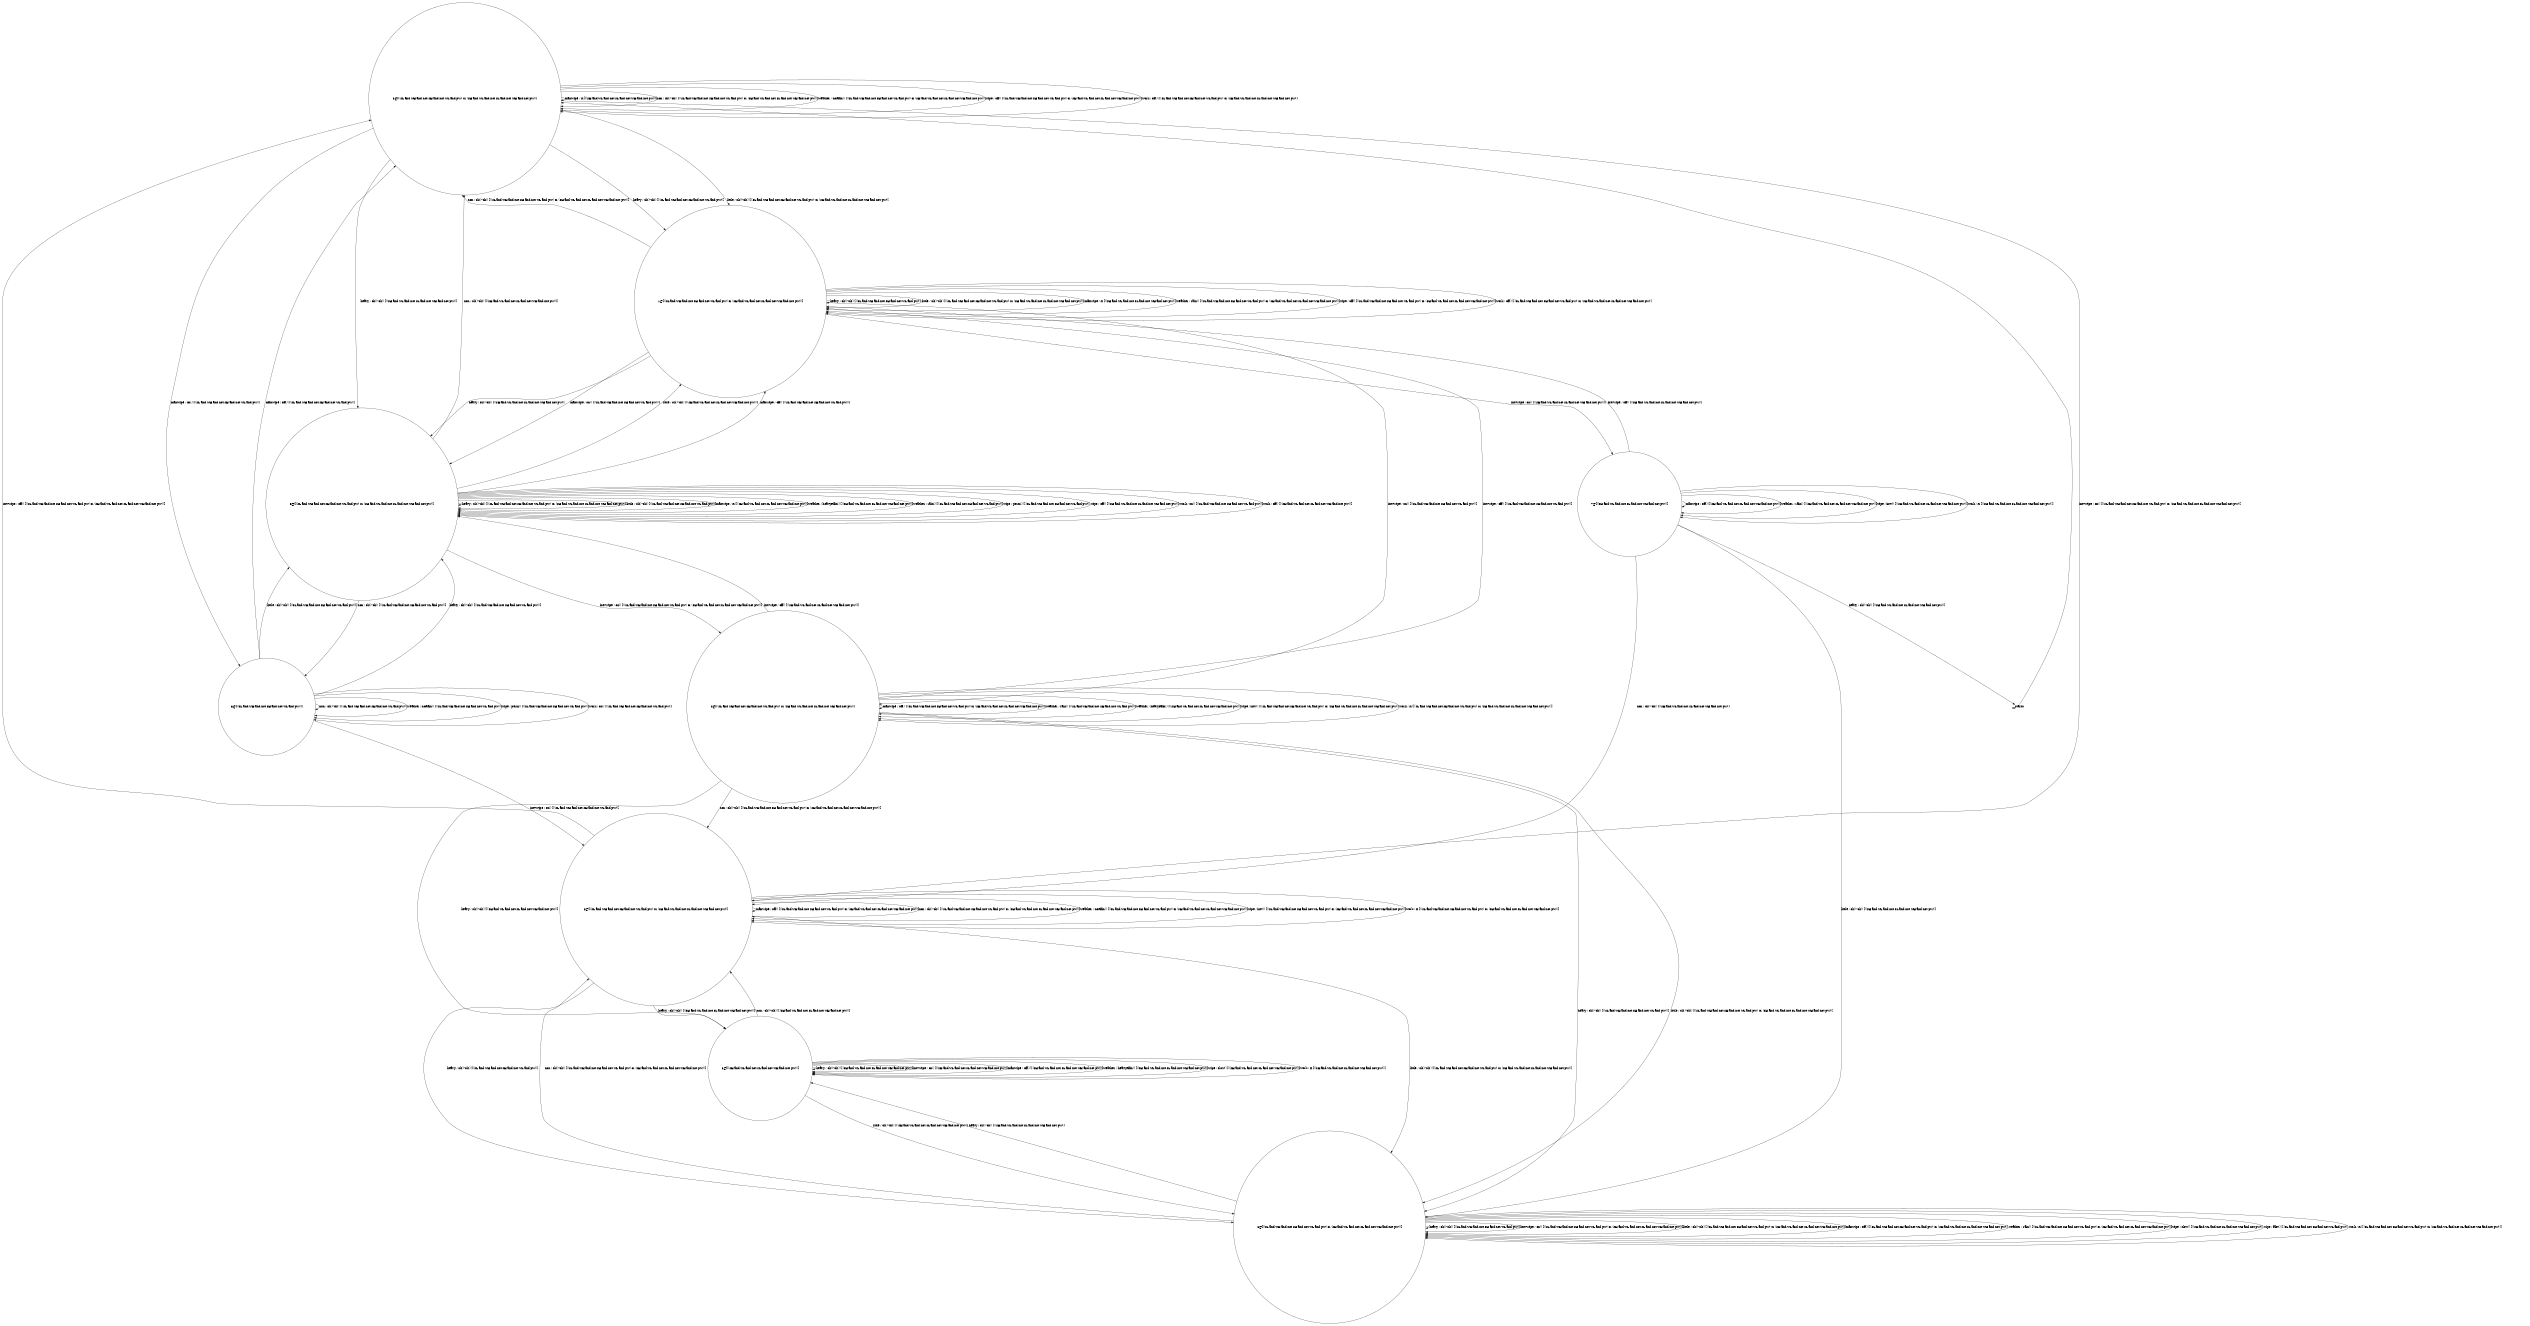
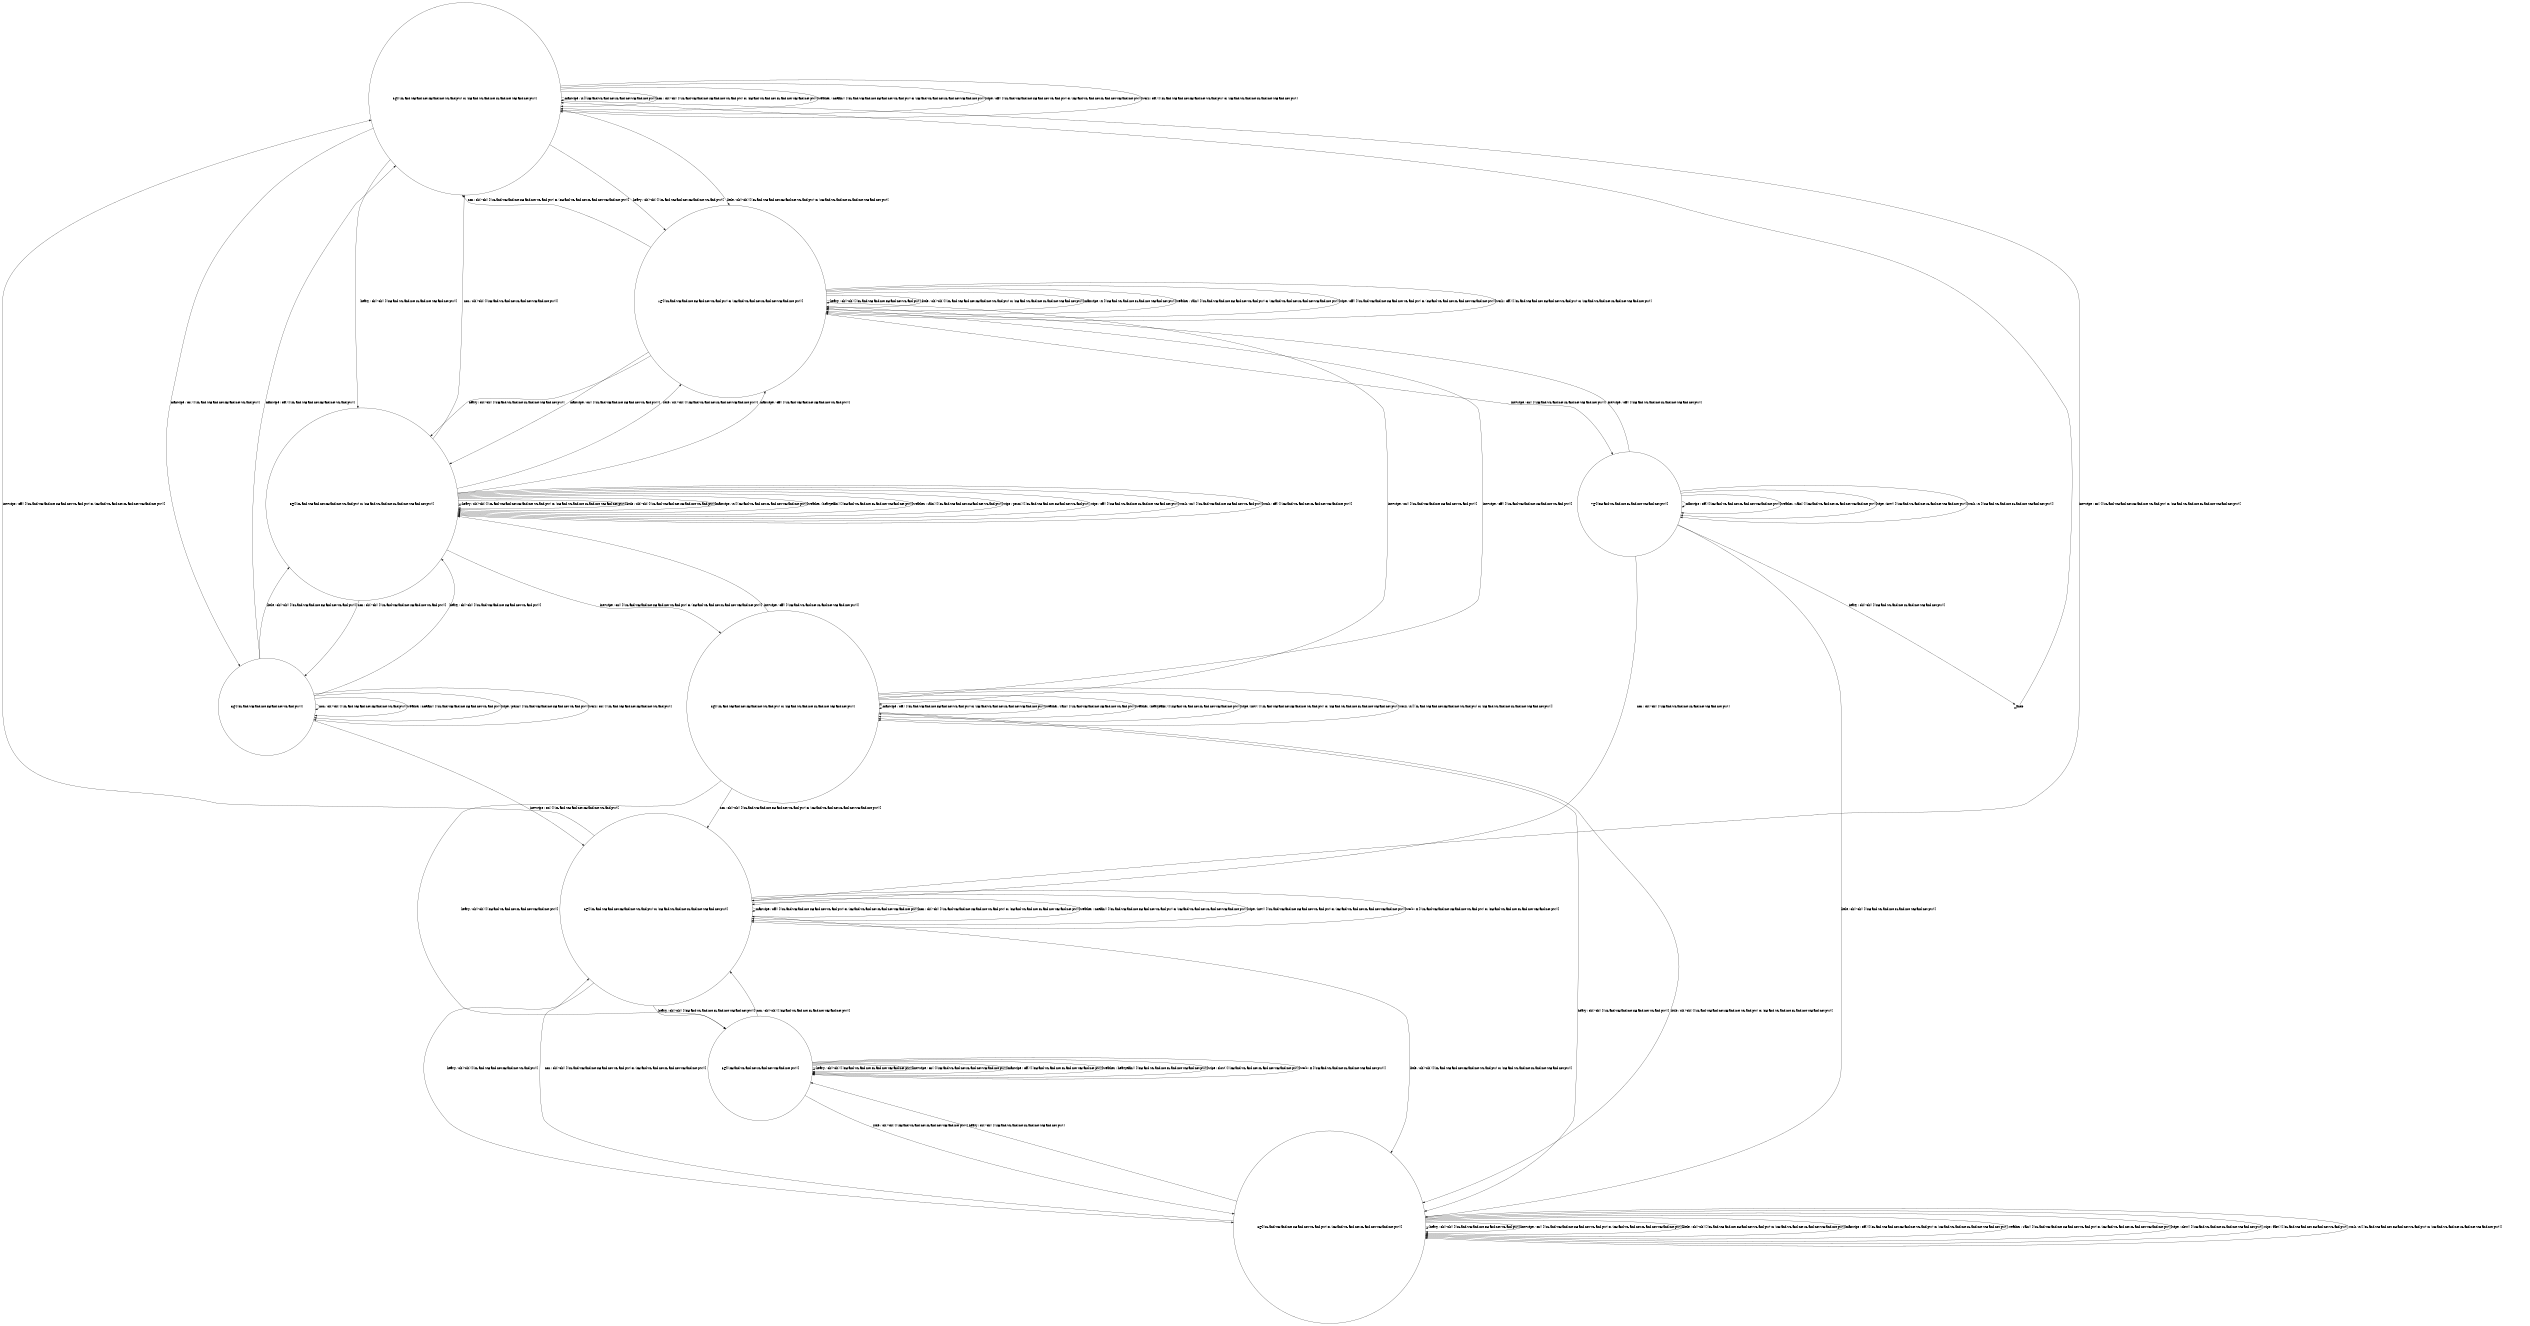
(2018, 707) -> (2019, 707)
